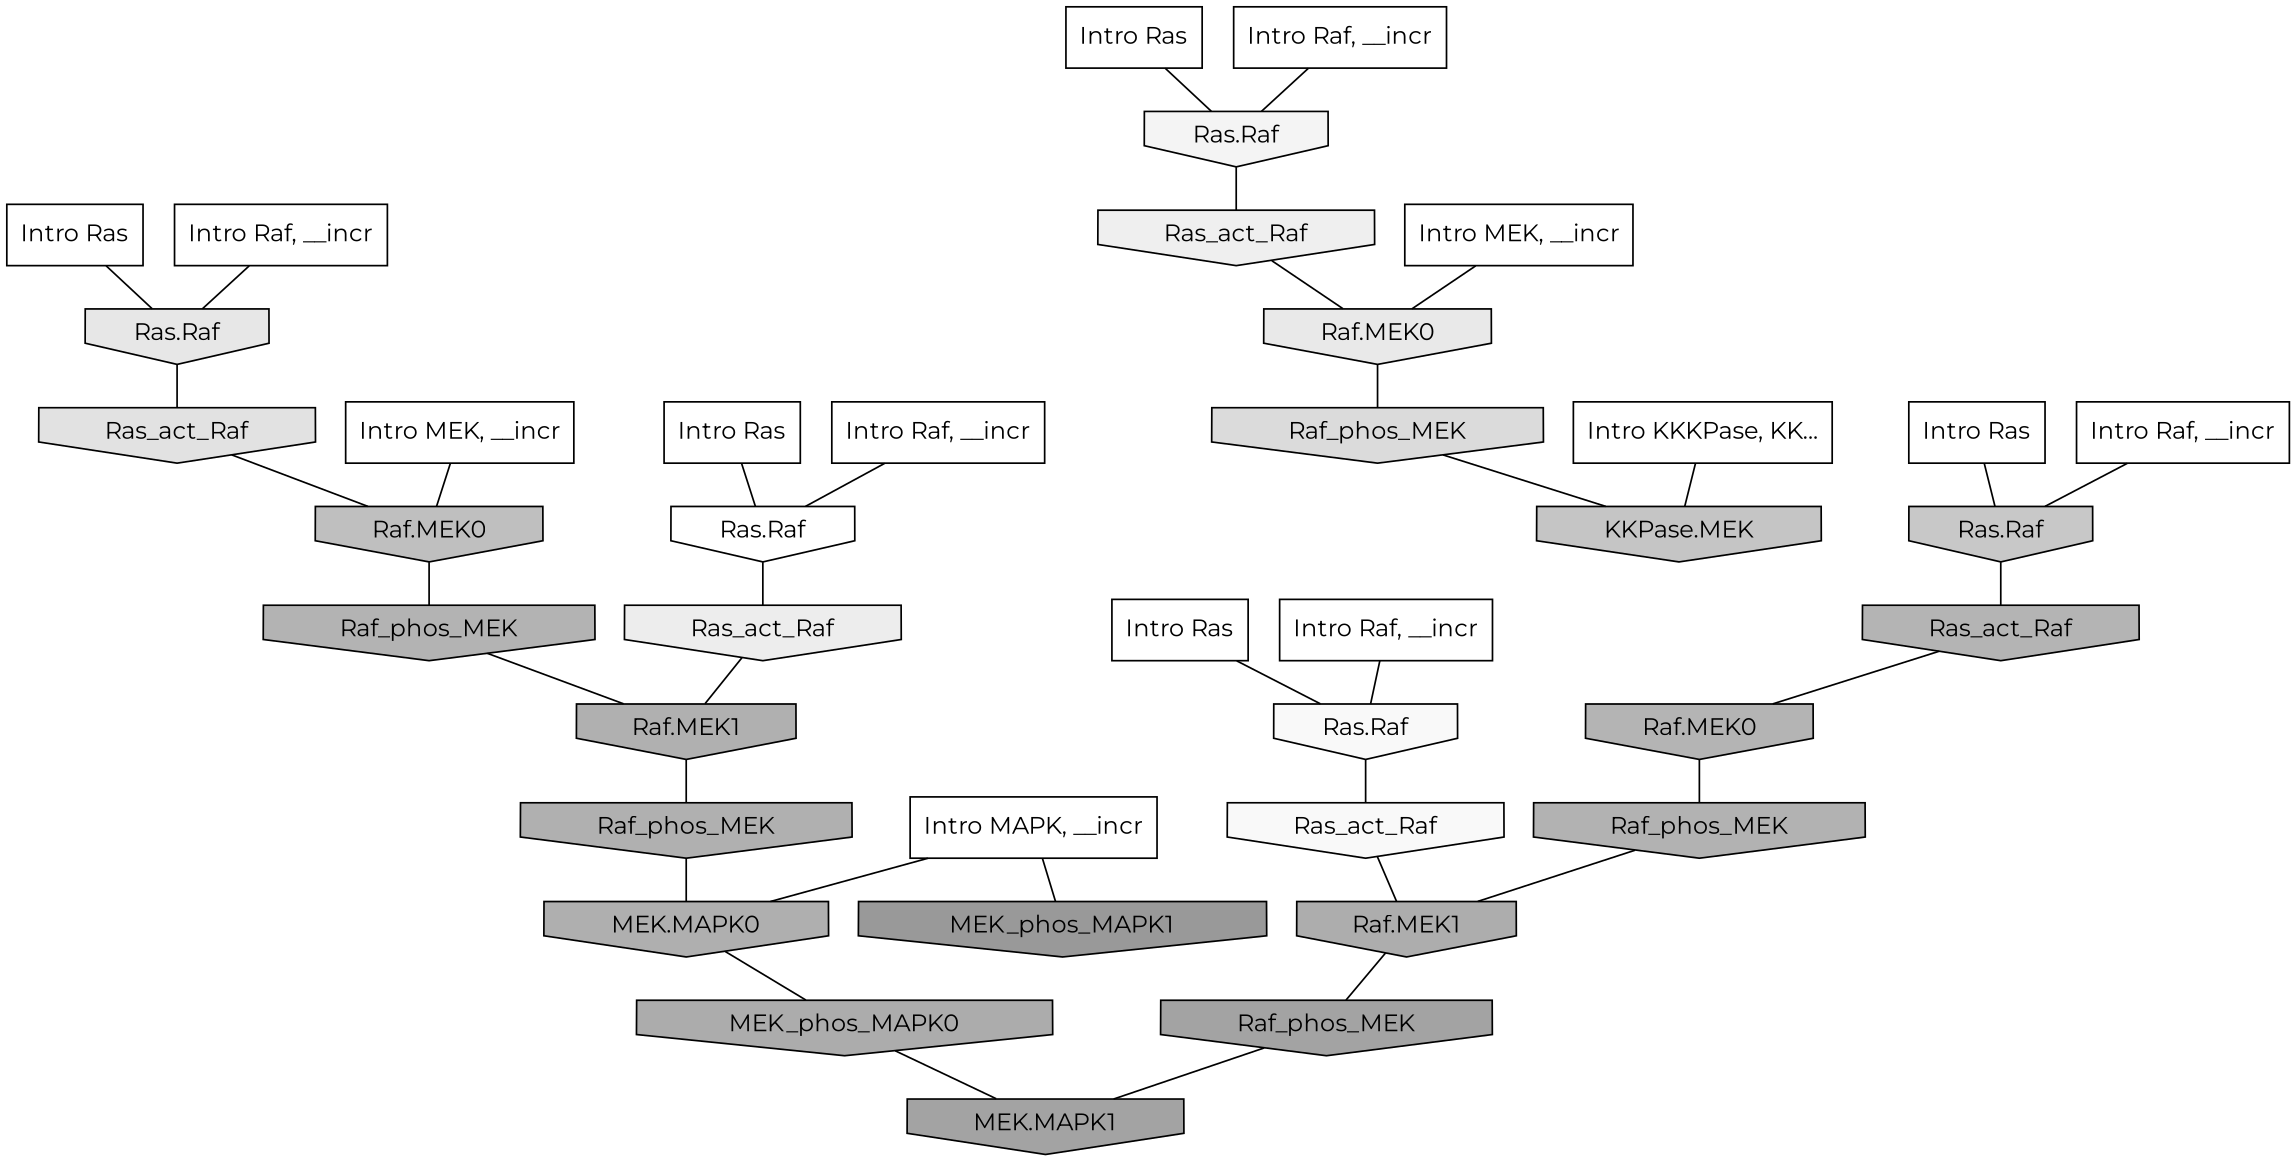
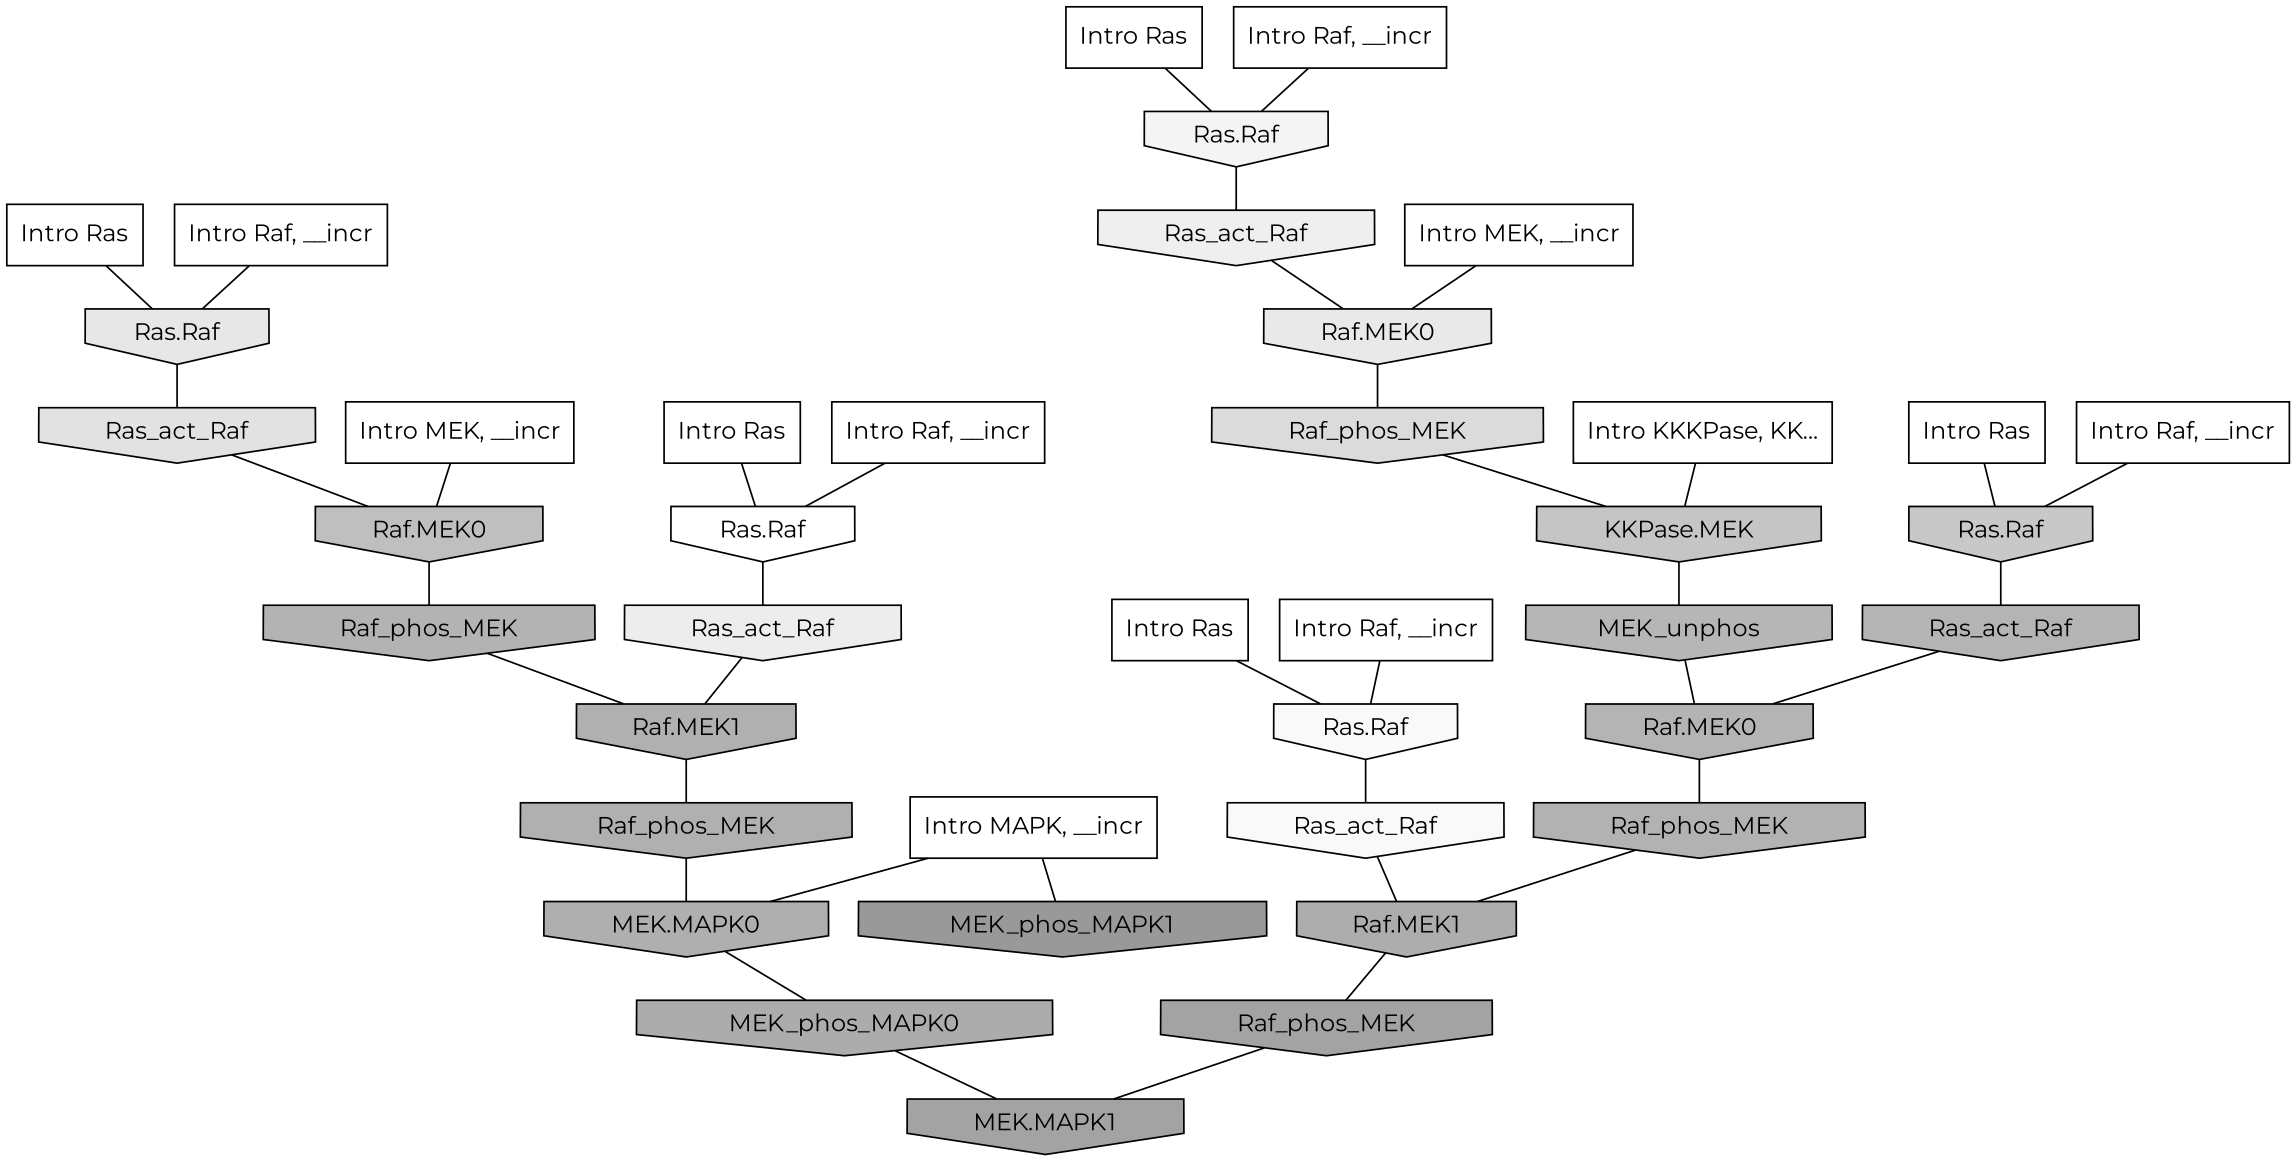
none -> (1679, 630)
